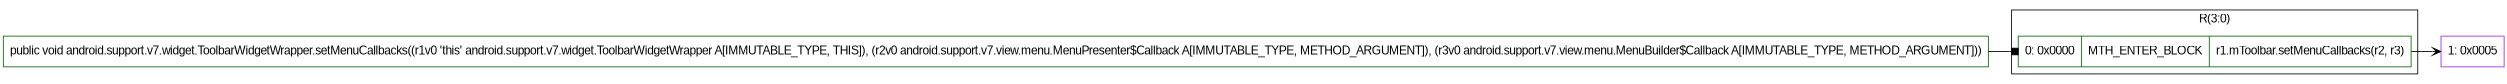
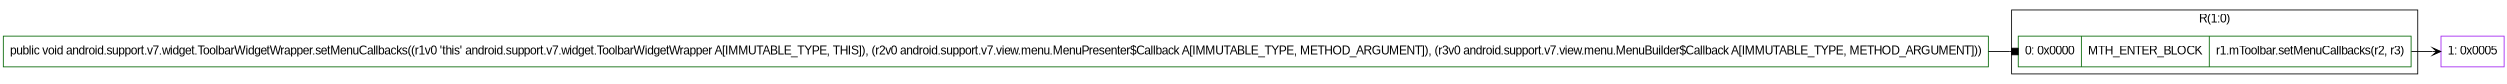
(2215, 20) -> (2215, 20)
